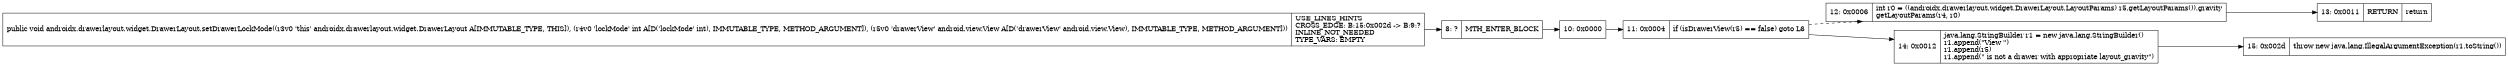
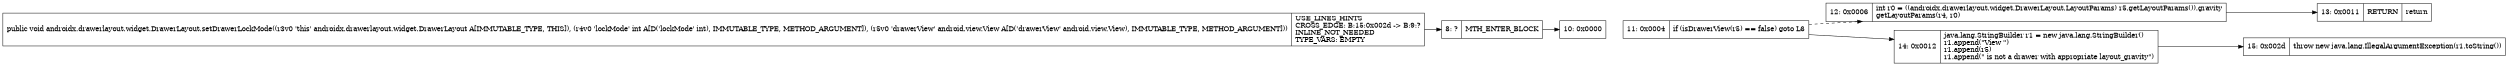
(1612, 30) -> none
